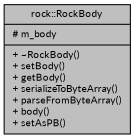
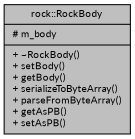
(32, 112) -> (40, 112)
